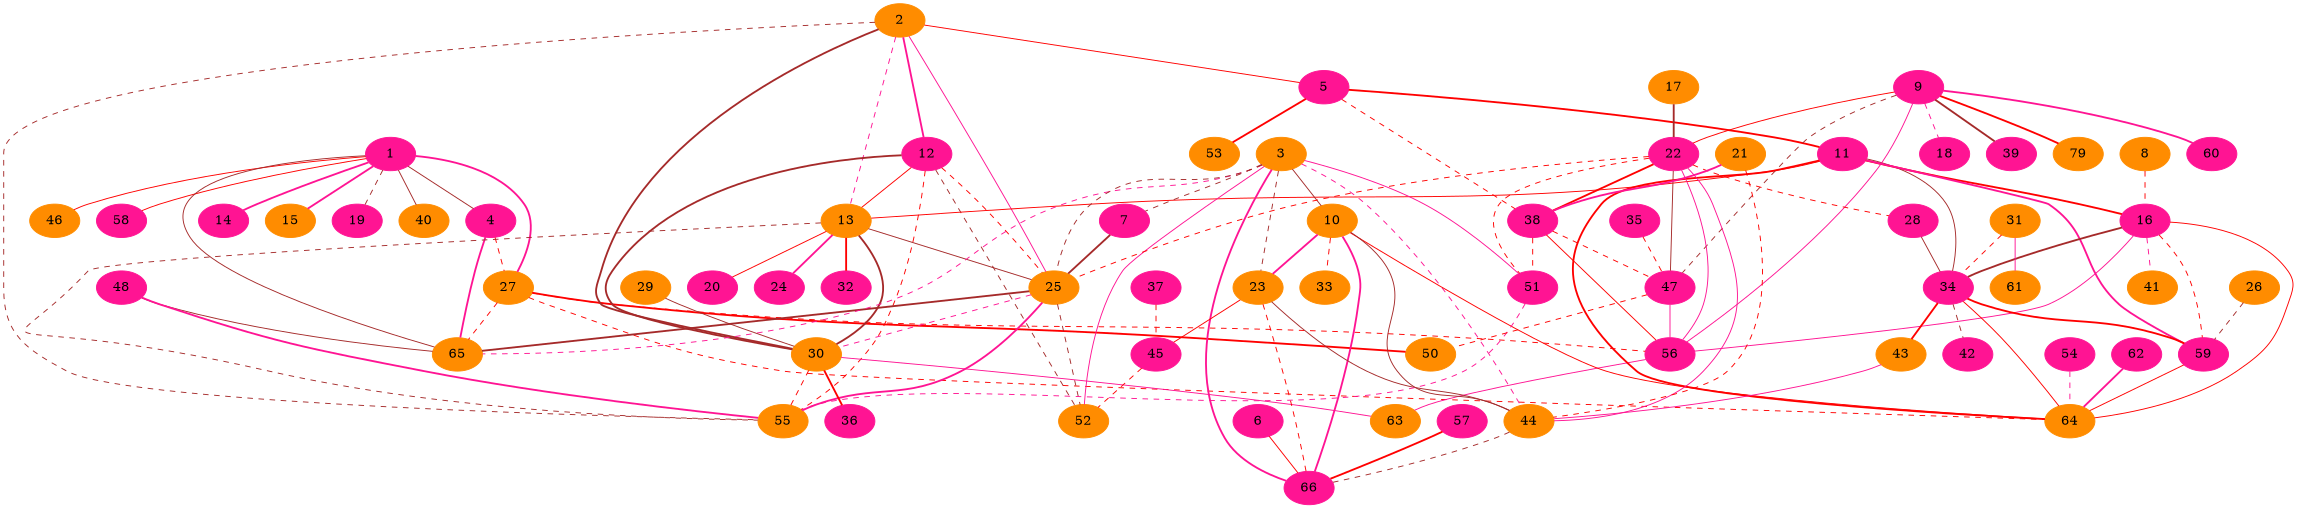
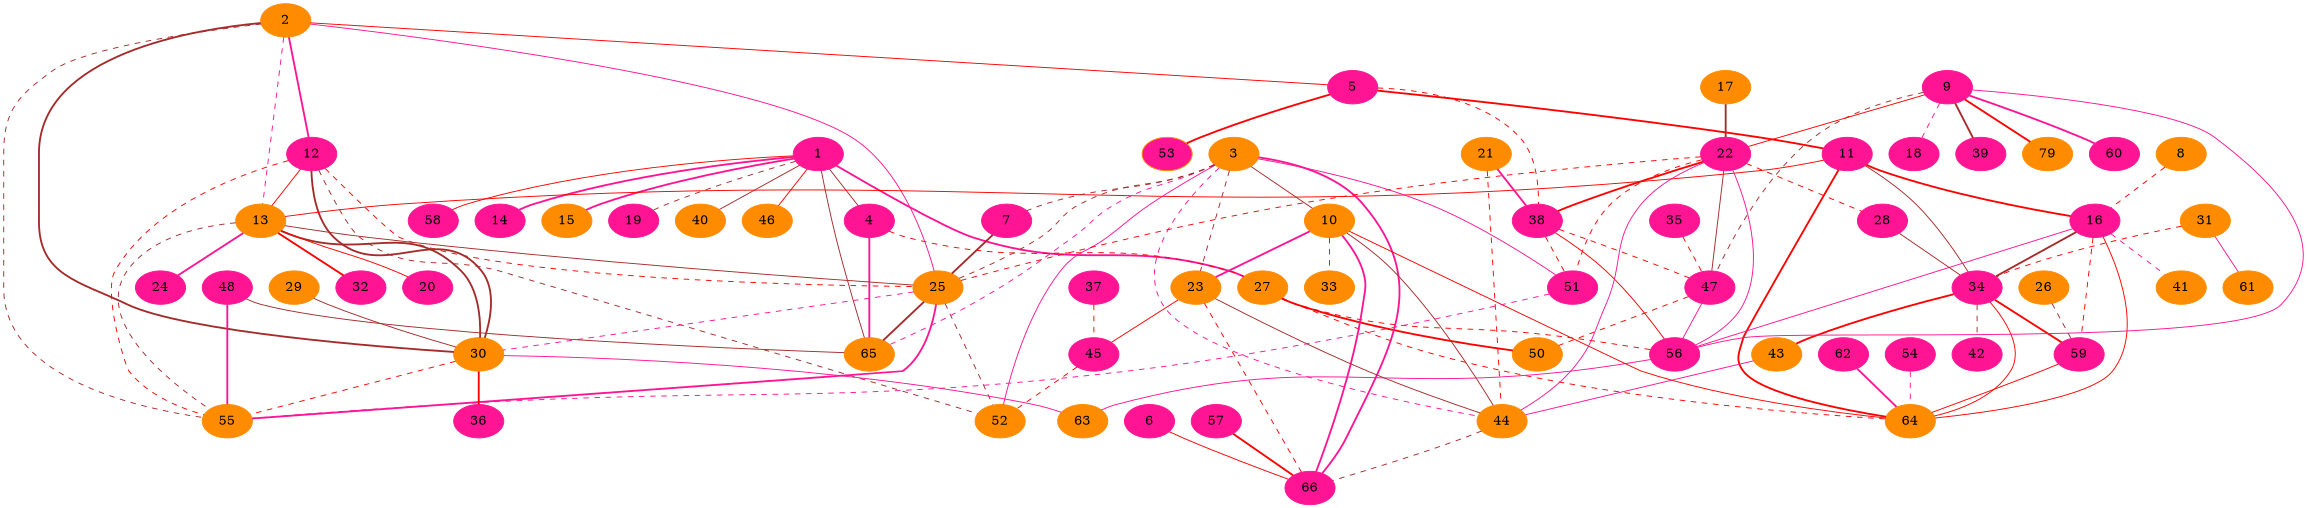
(1214, 154) -> (1167, 154)
(2053, 208) -> none
(483, 321) -> none
